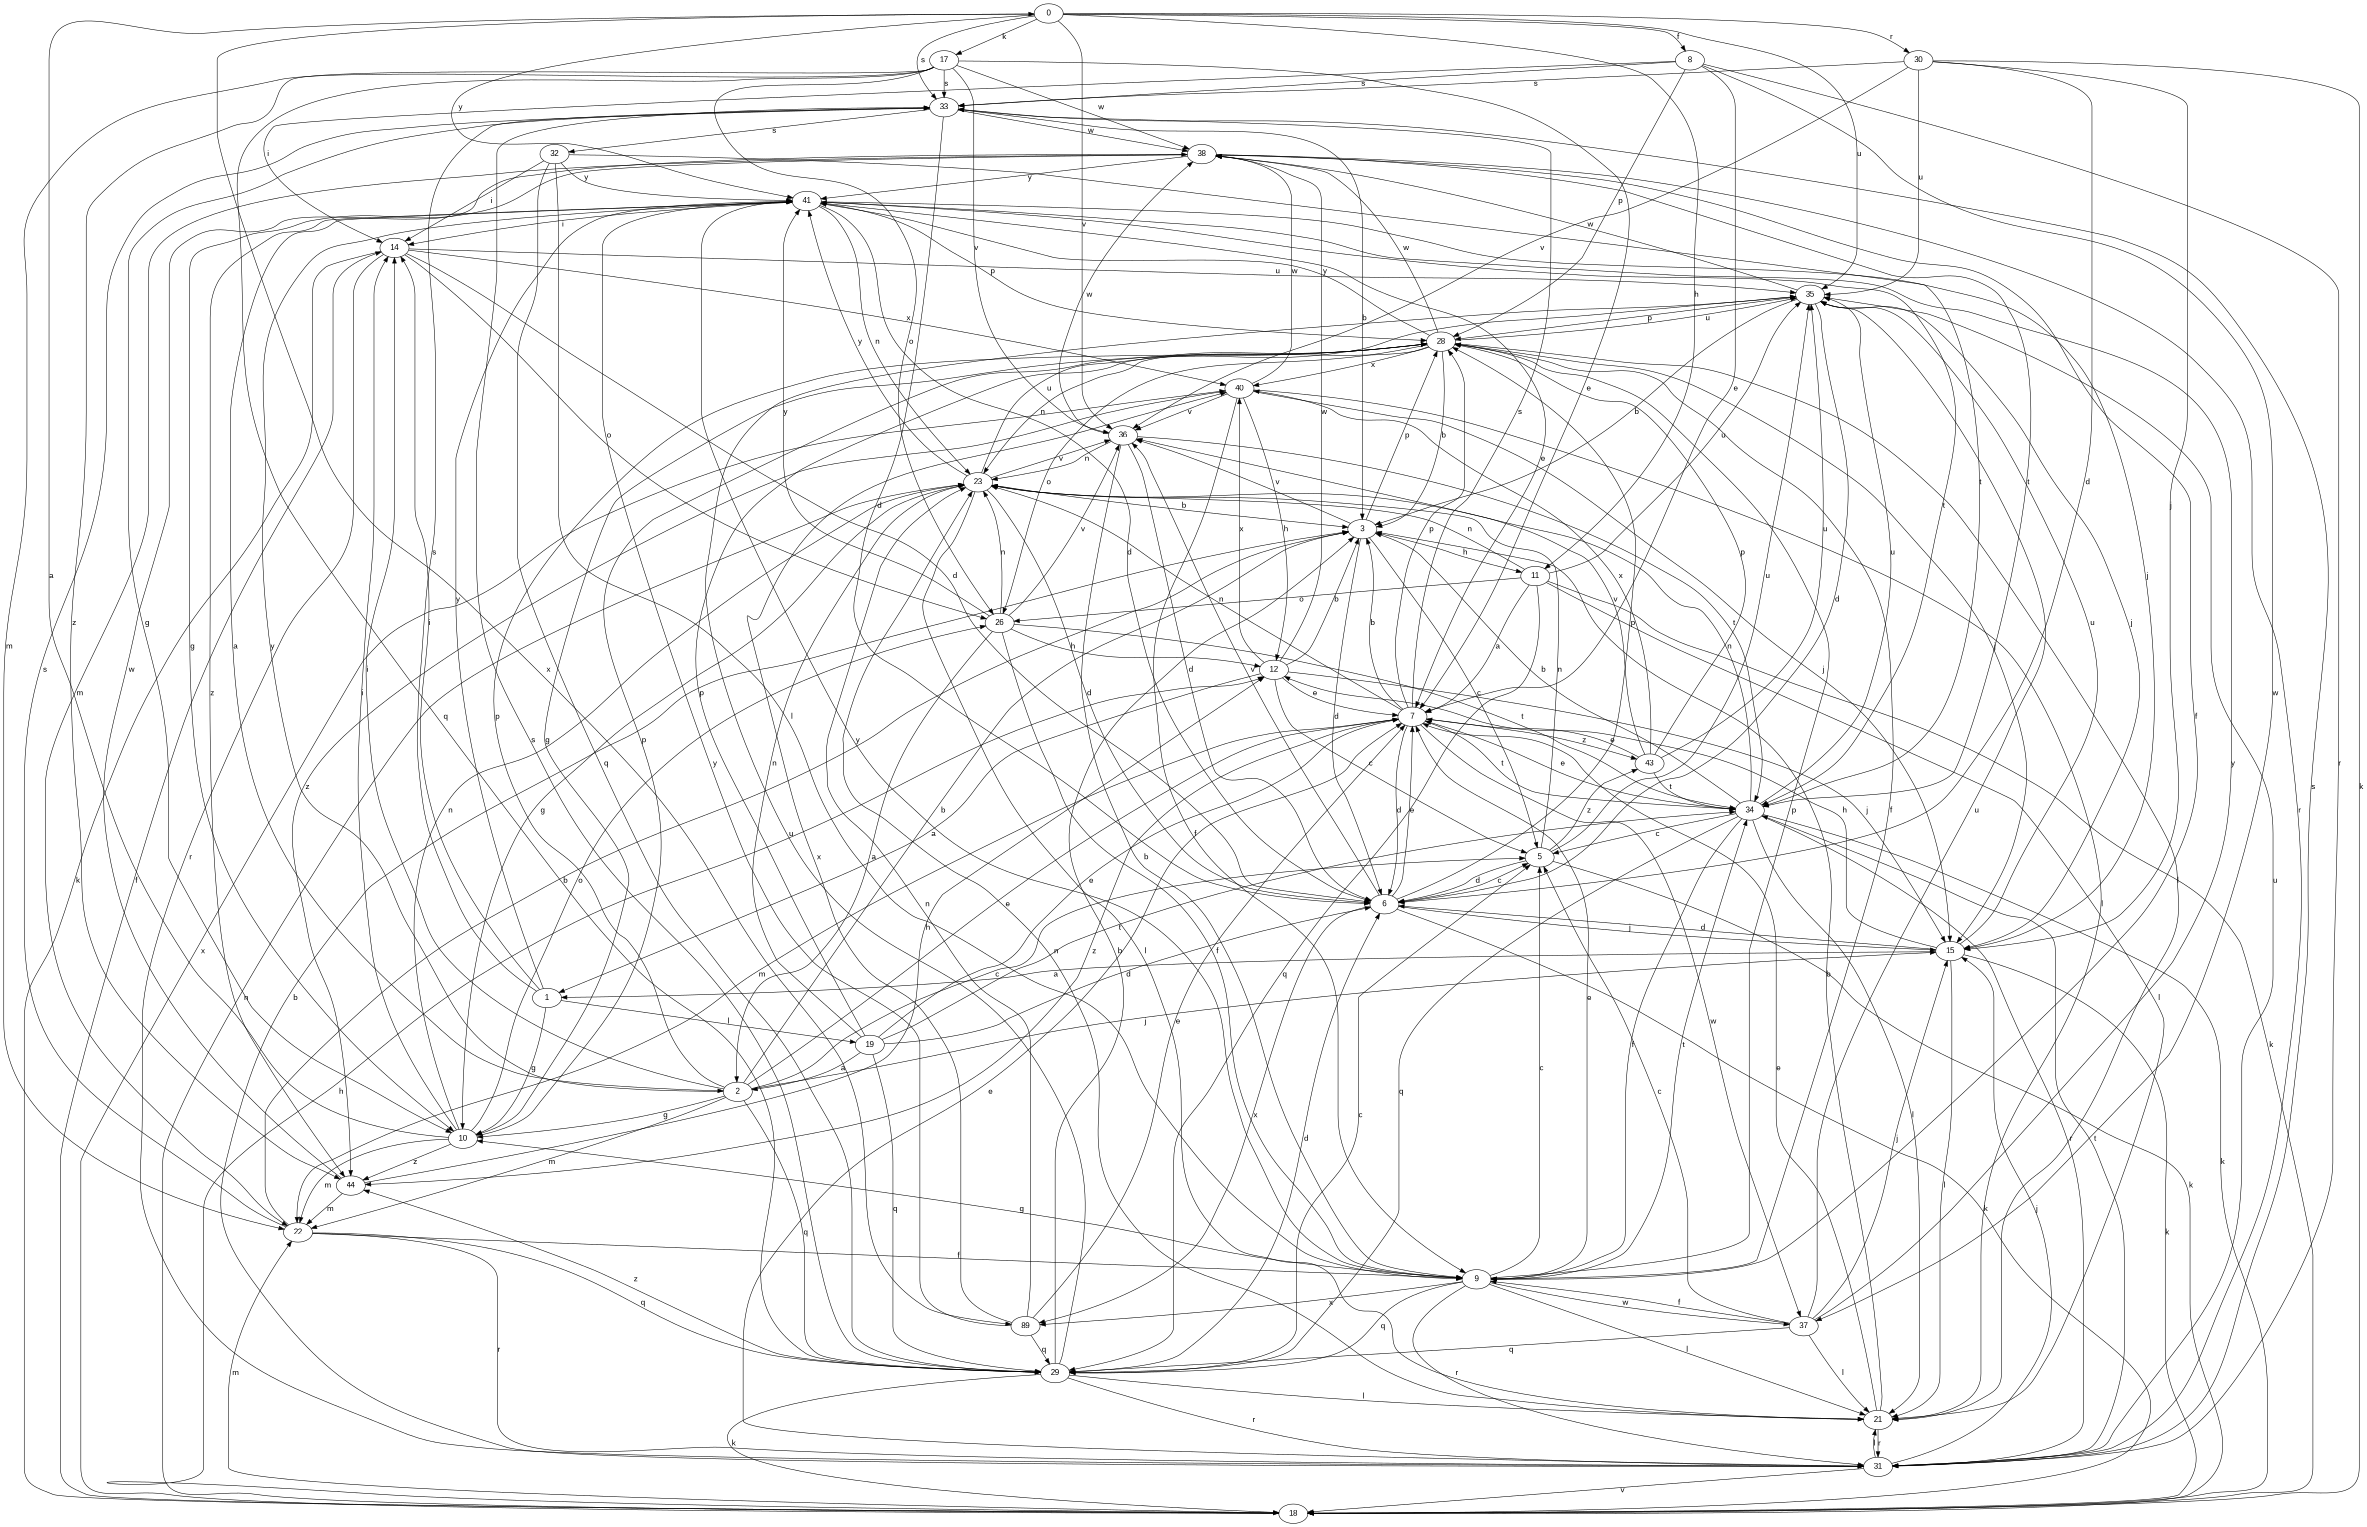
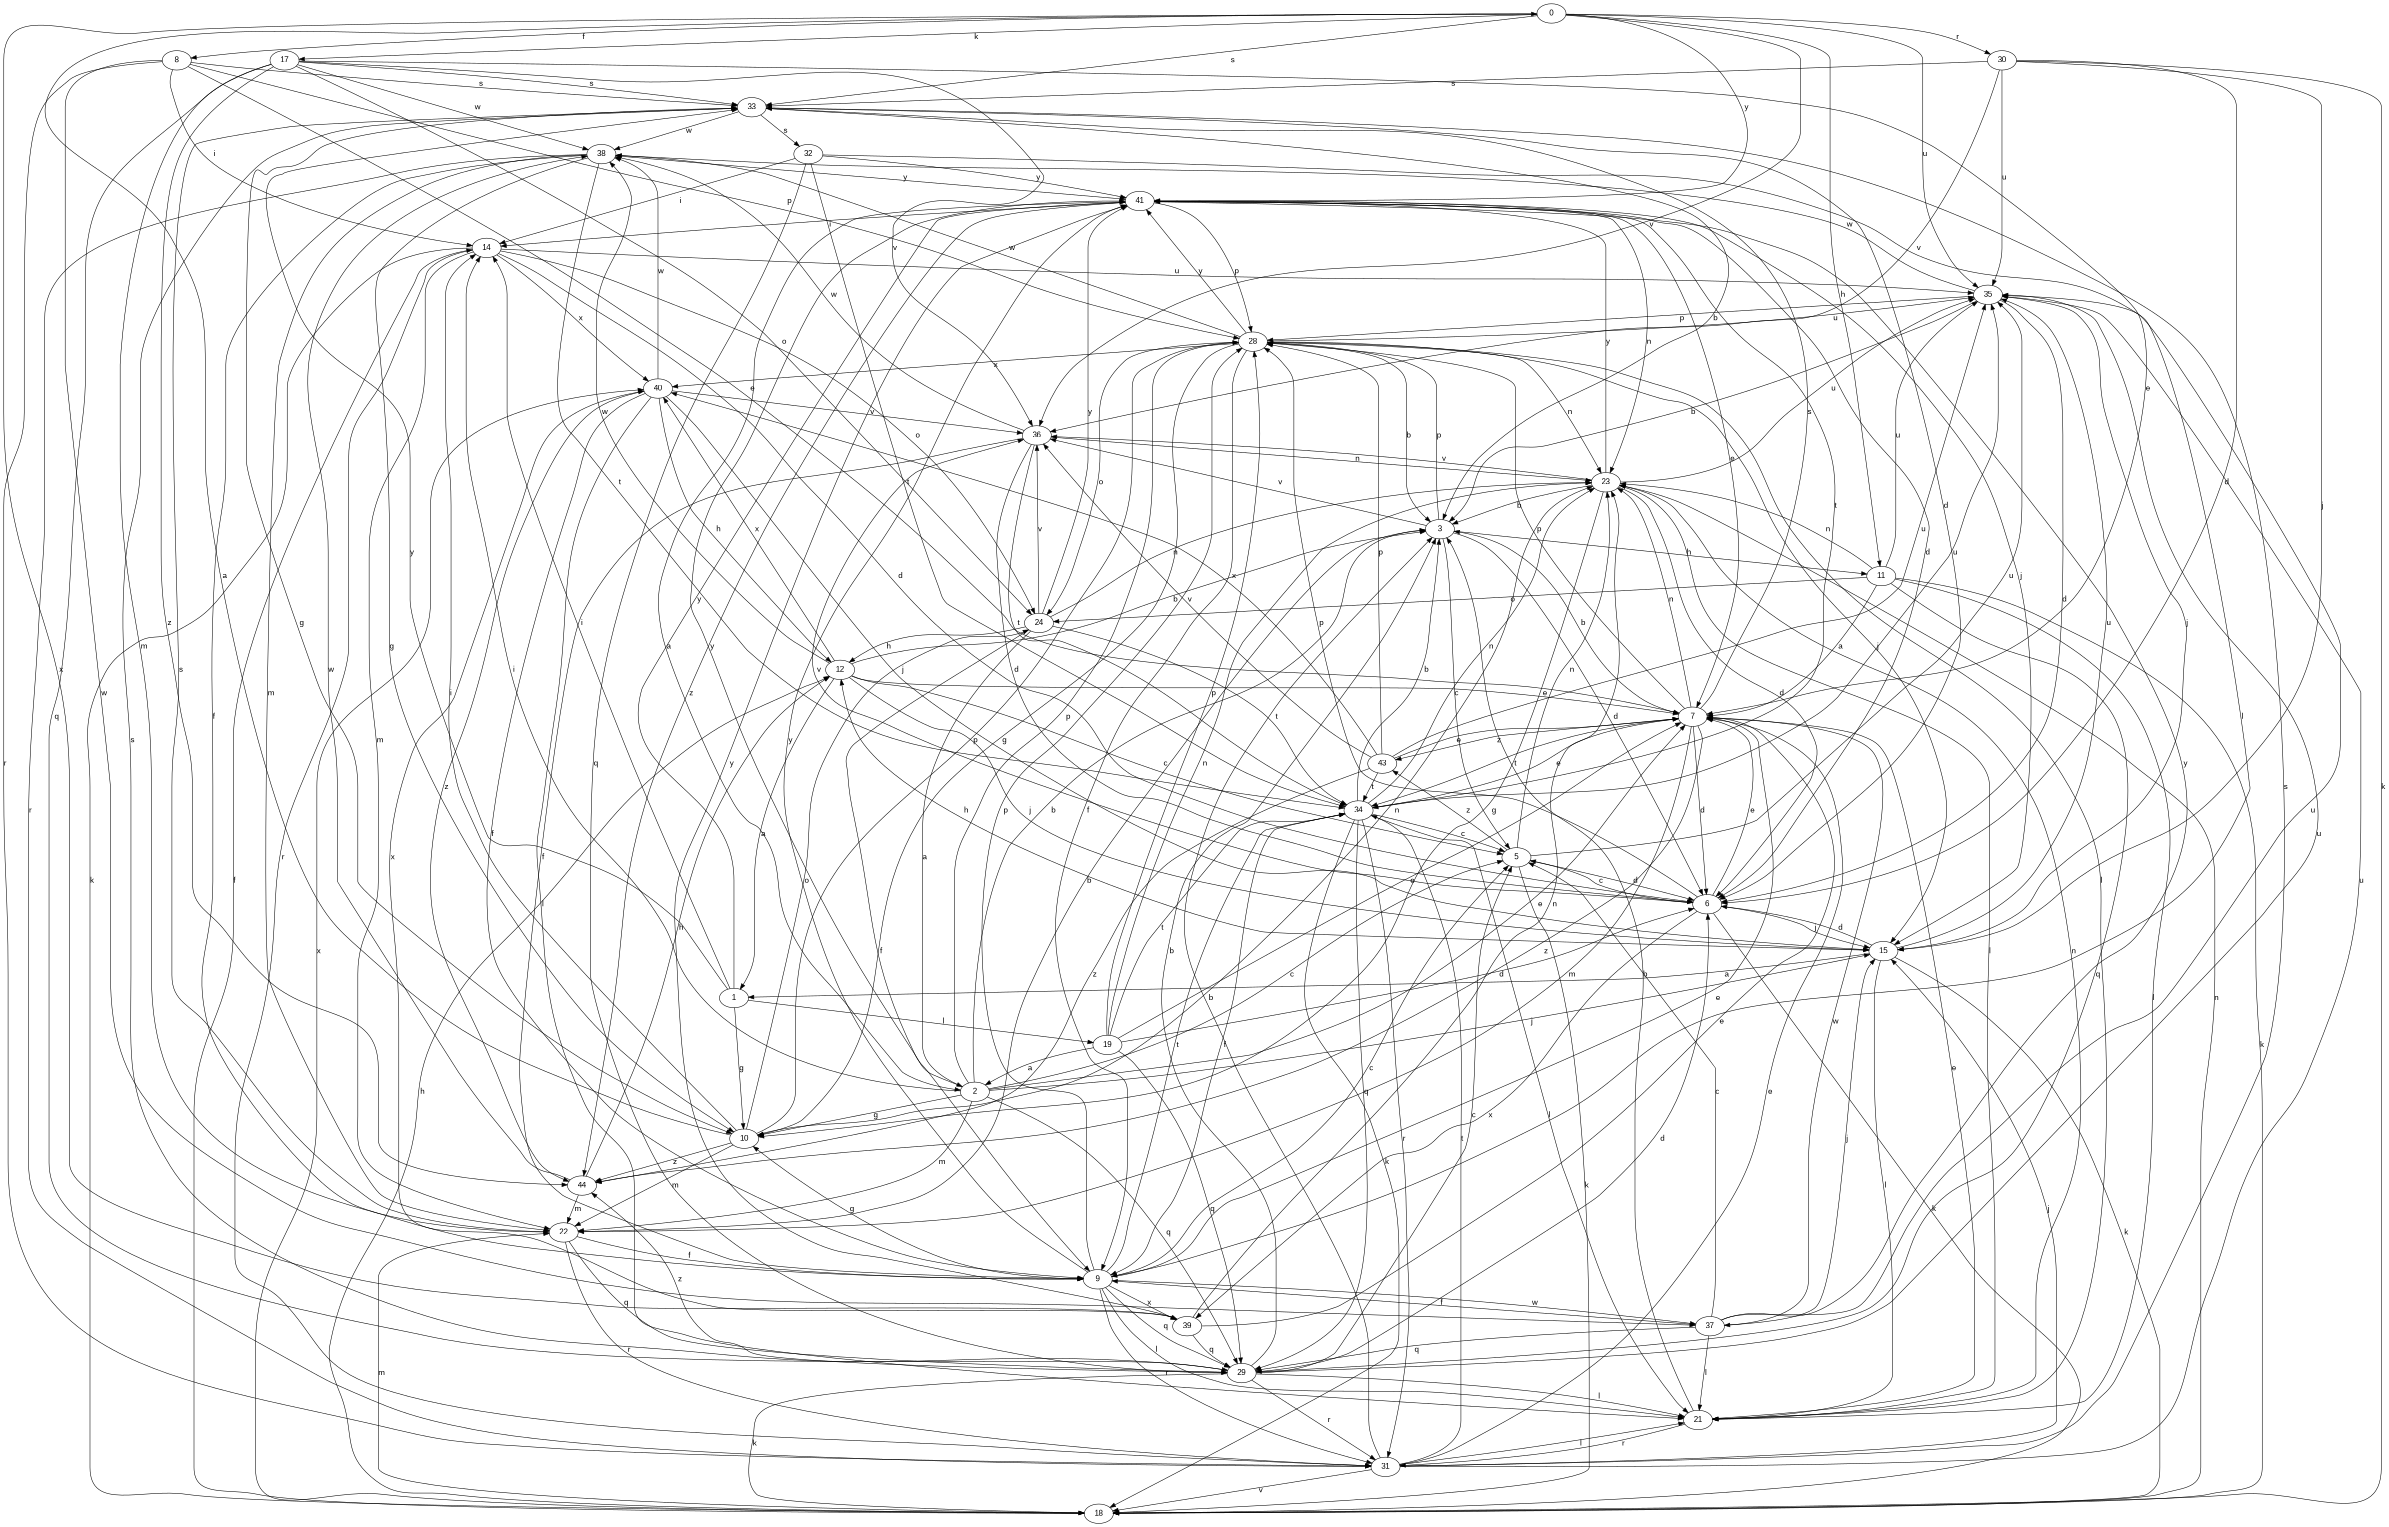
(434, 553) -> (412, 553)
(1000, 623) -> (1039, 623)
none -> (378, 787)
(1146, 857) -> (543, 857)
none -> (1041, 1064)
(1026, 1326) -> (1187, 1326)
